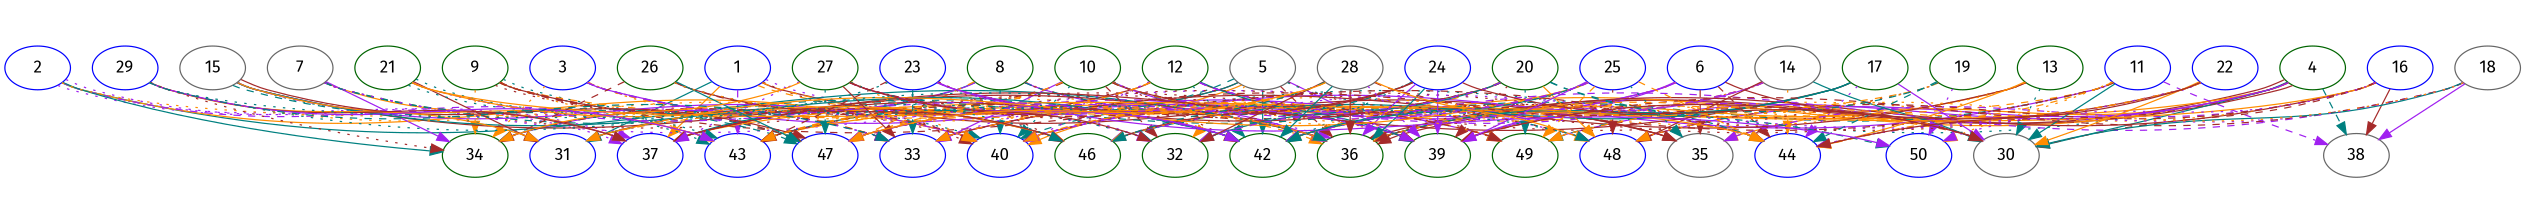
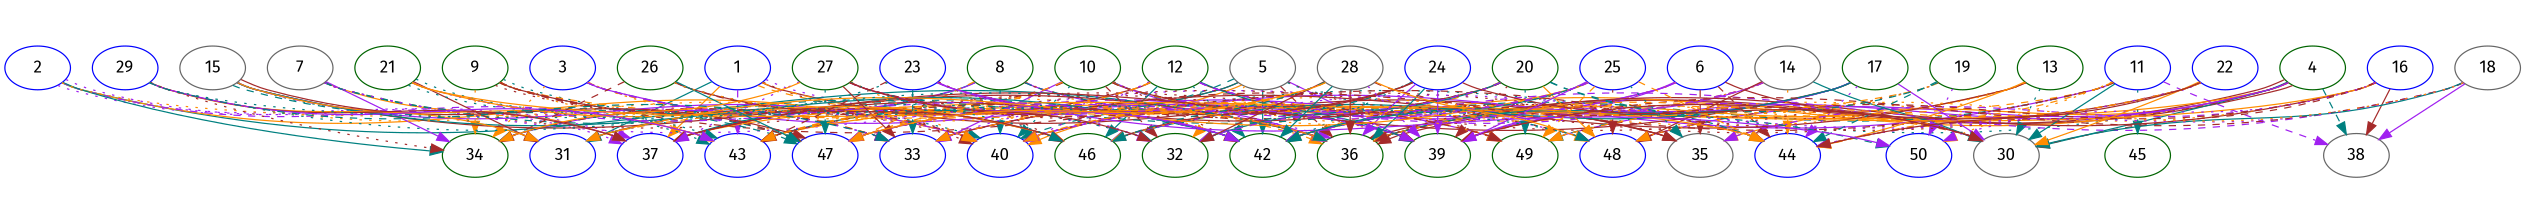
none -> (1136, 107)
none -> (1663, 112)
none -> (2138, 155)
